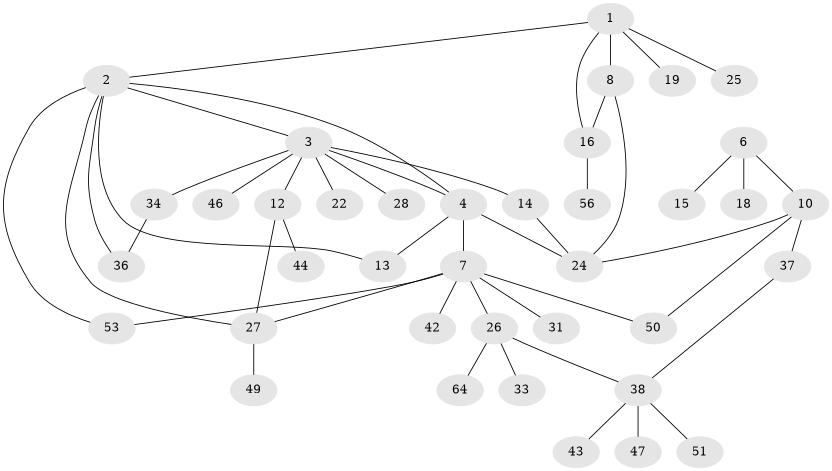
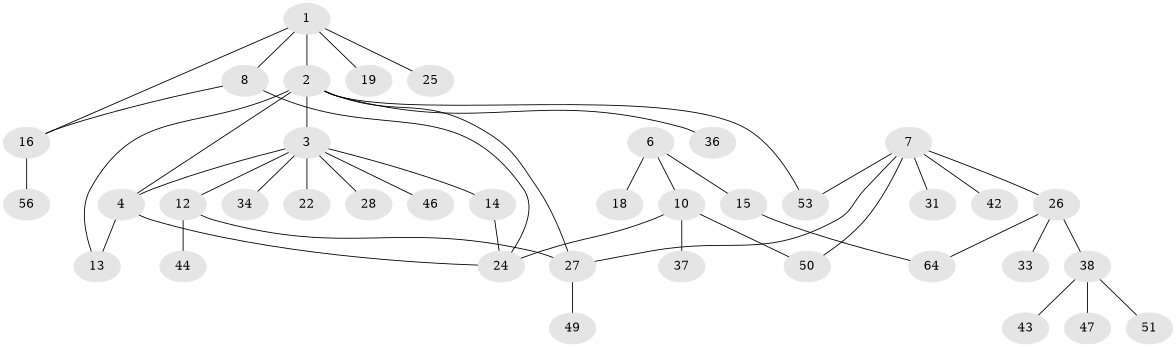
(138, 236) -> none
(464, 236) -> none
none -> (835, 240)
(713, 328) -> none
